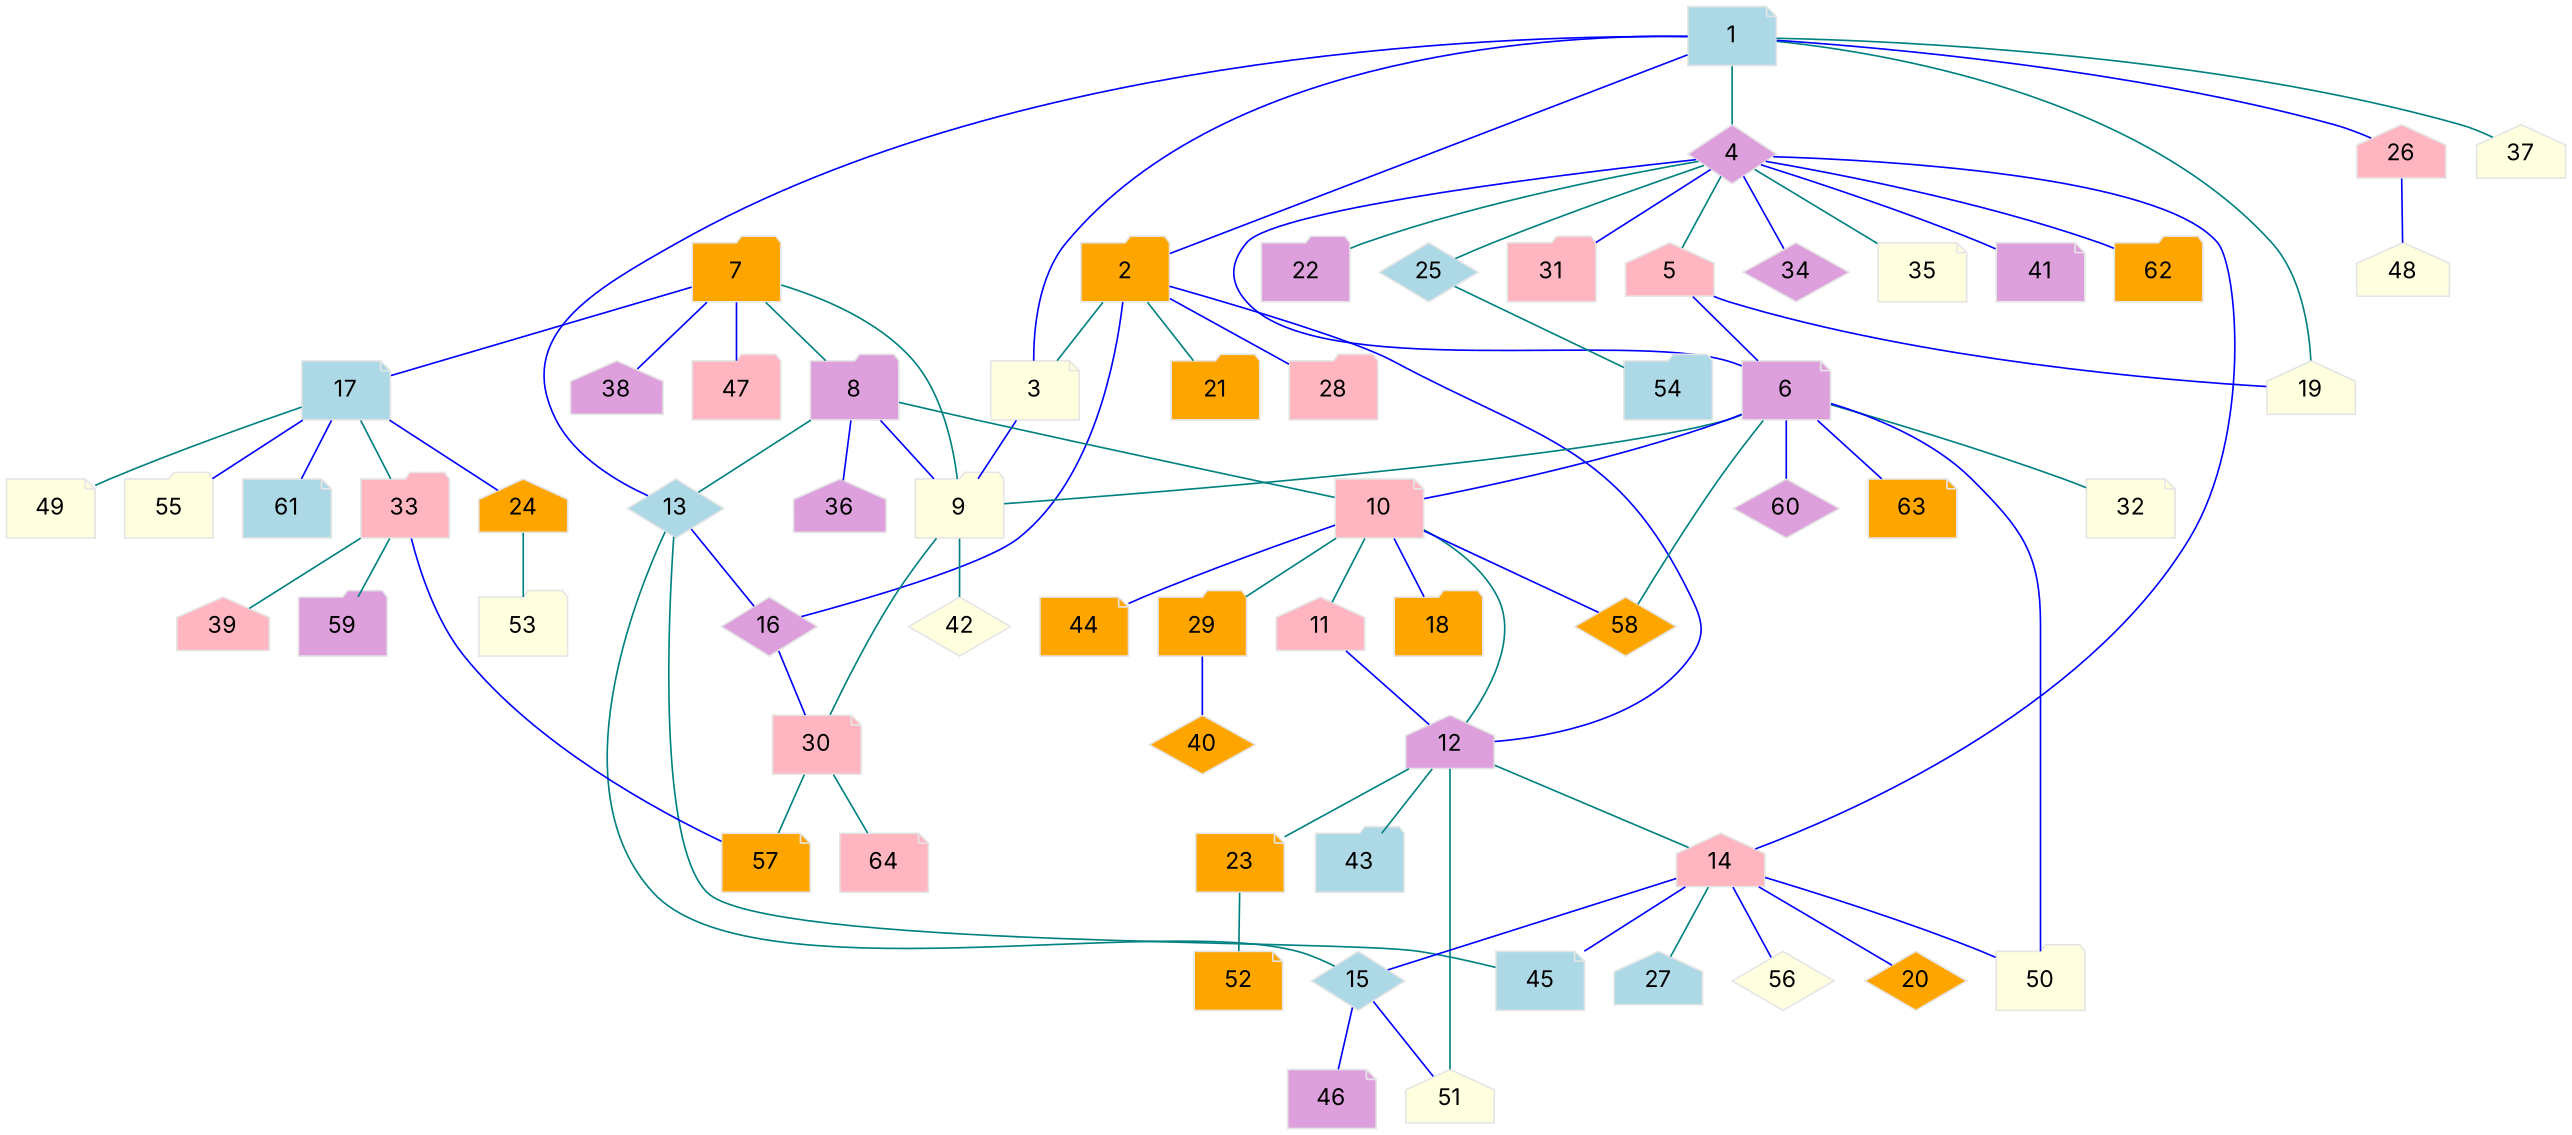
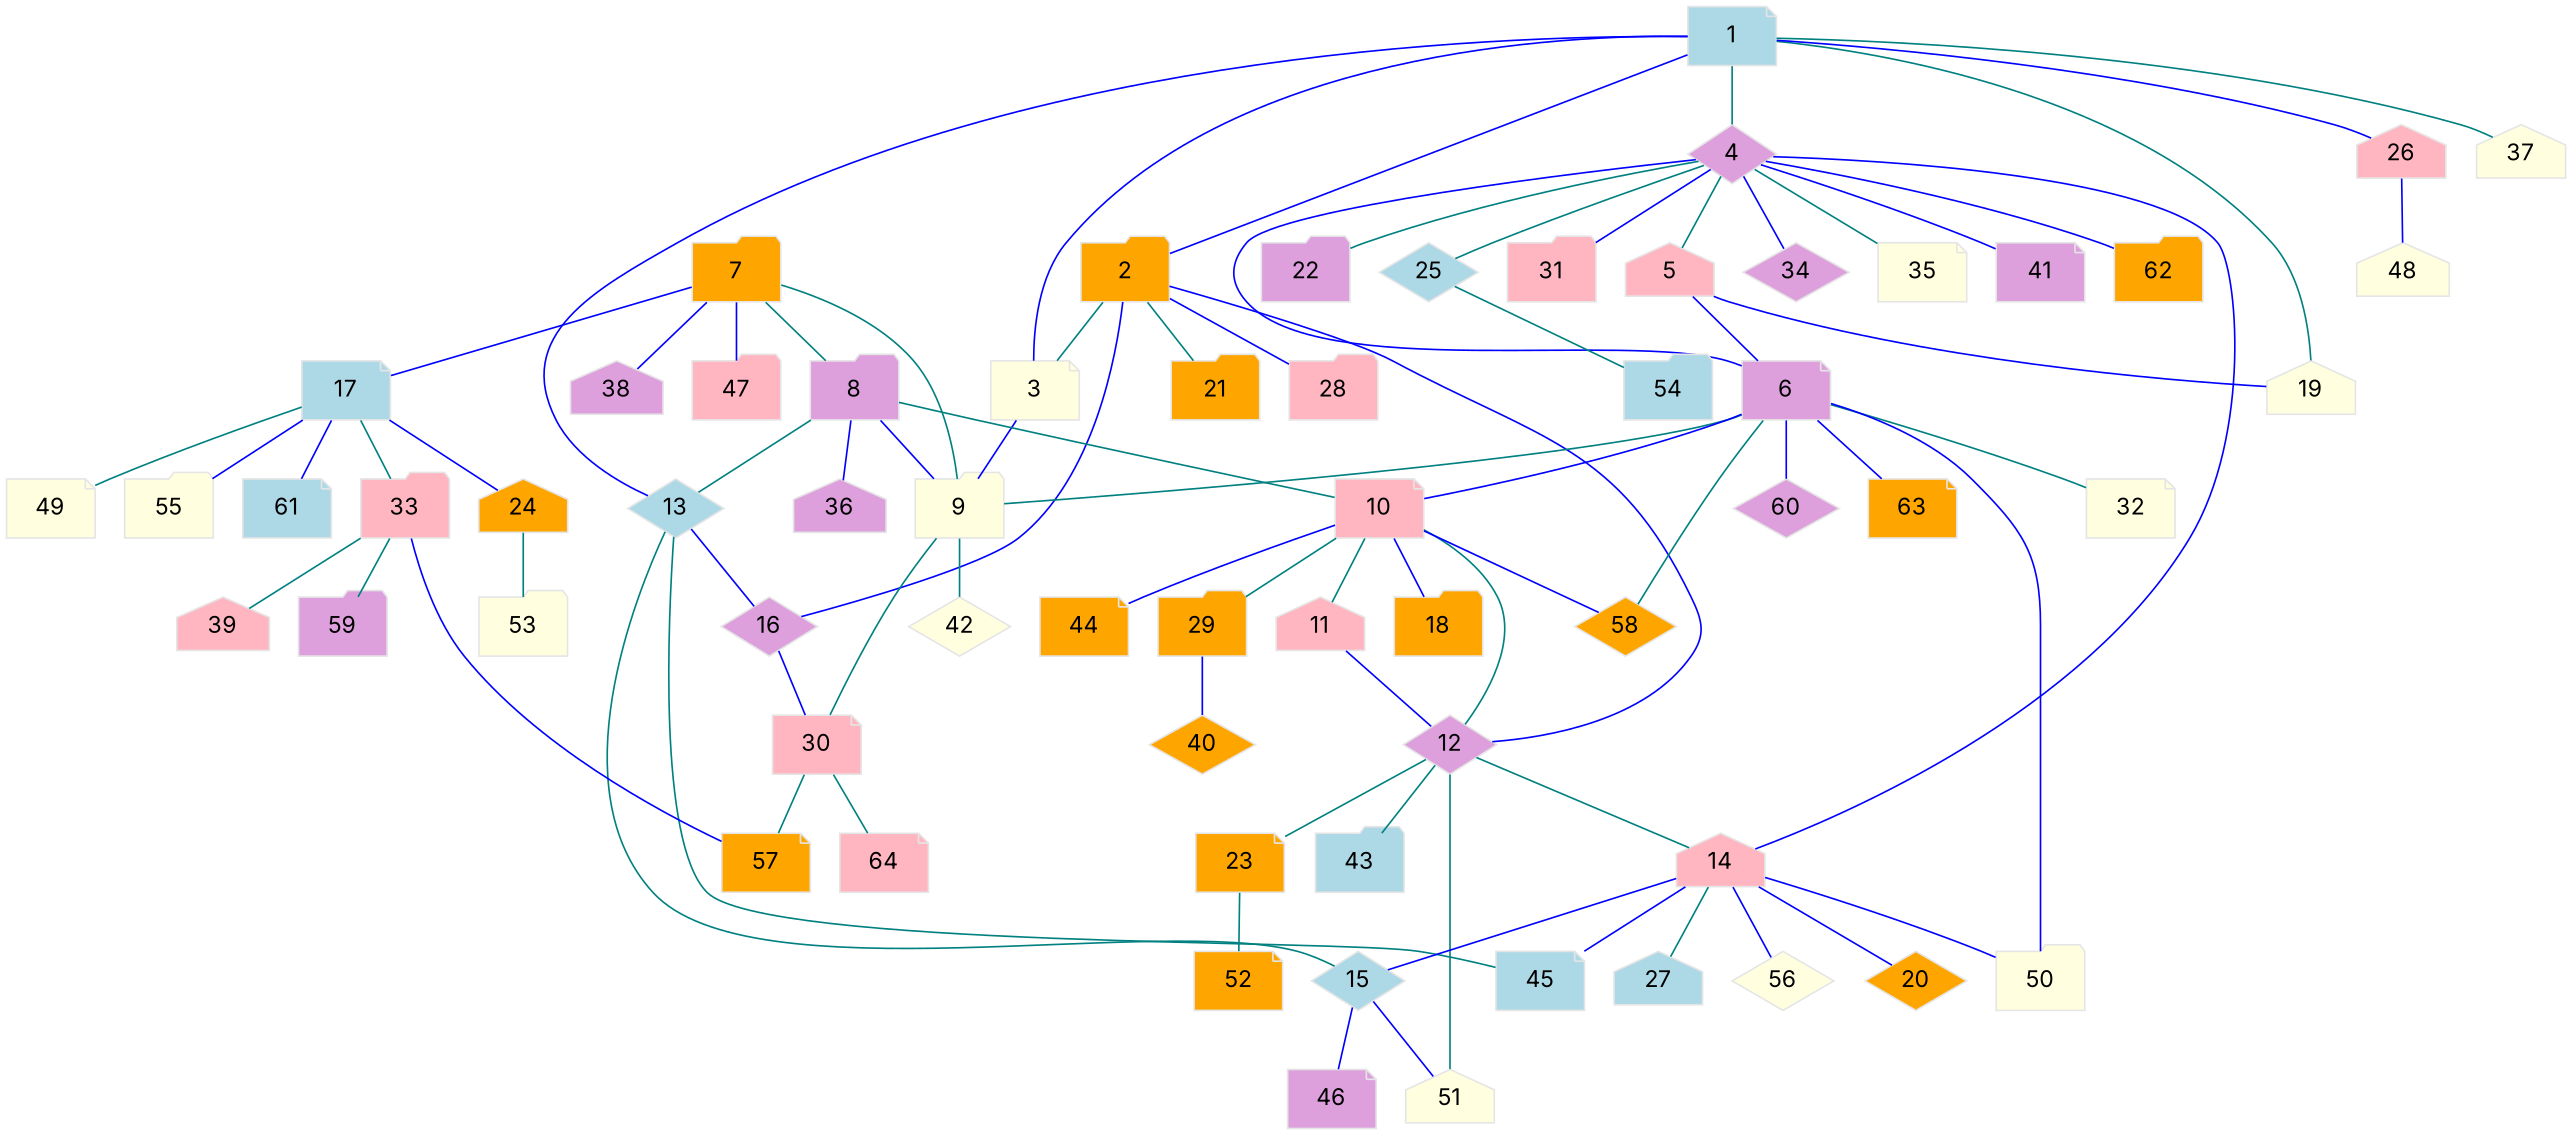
(1450, 745) -> (1450, 745)
